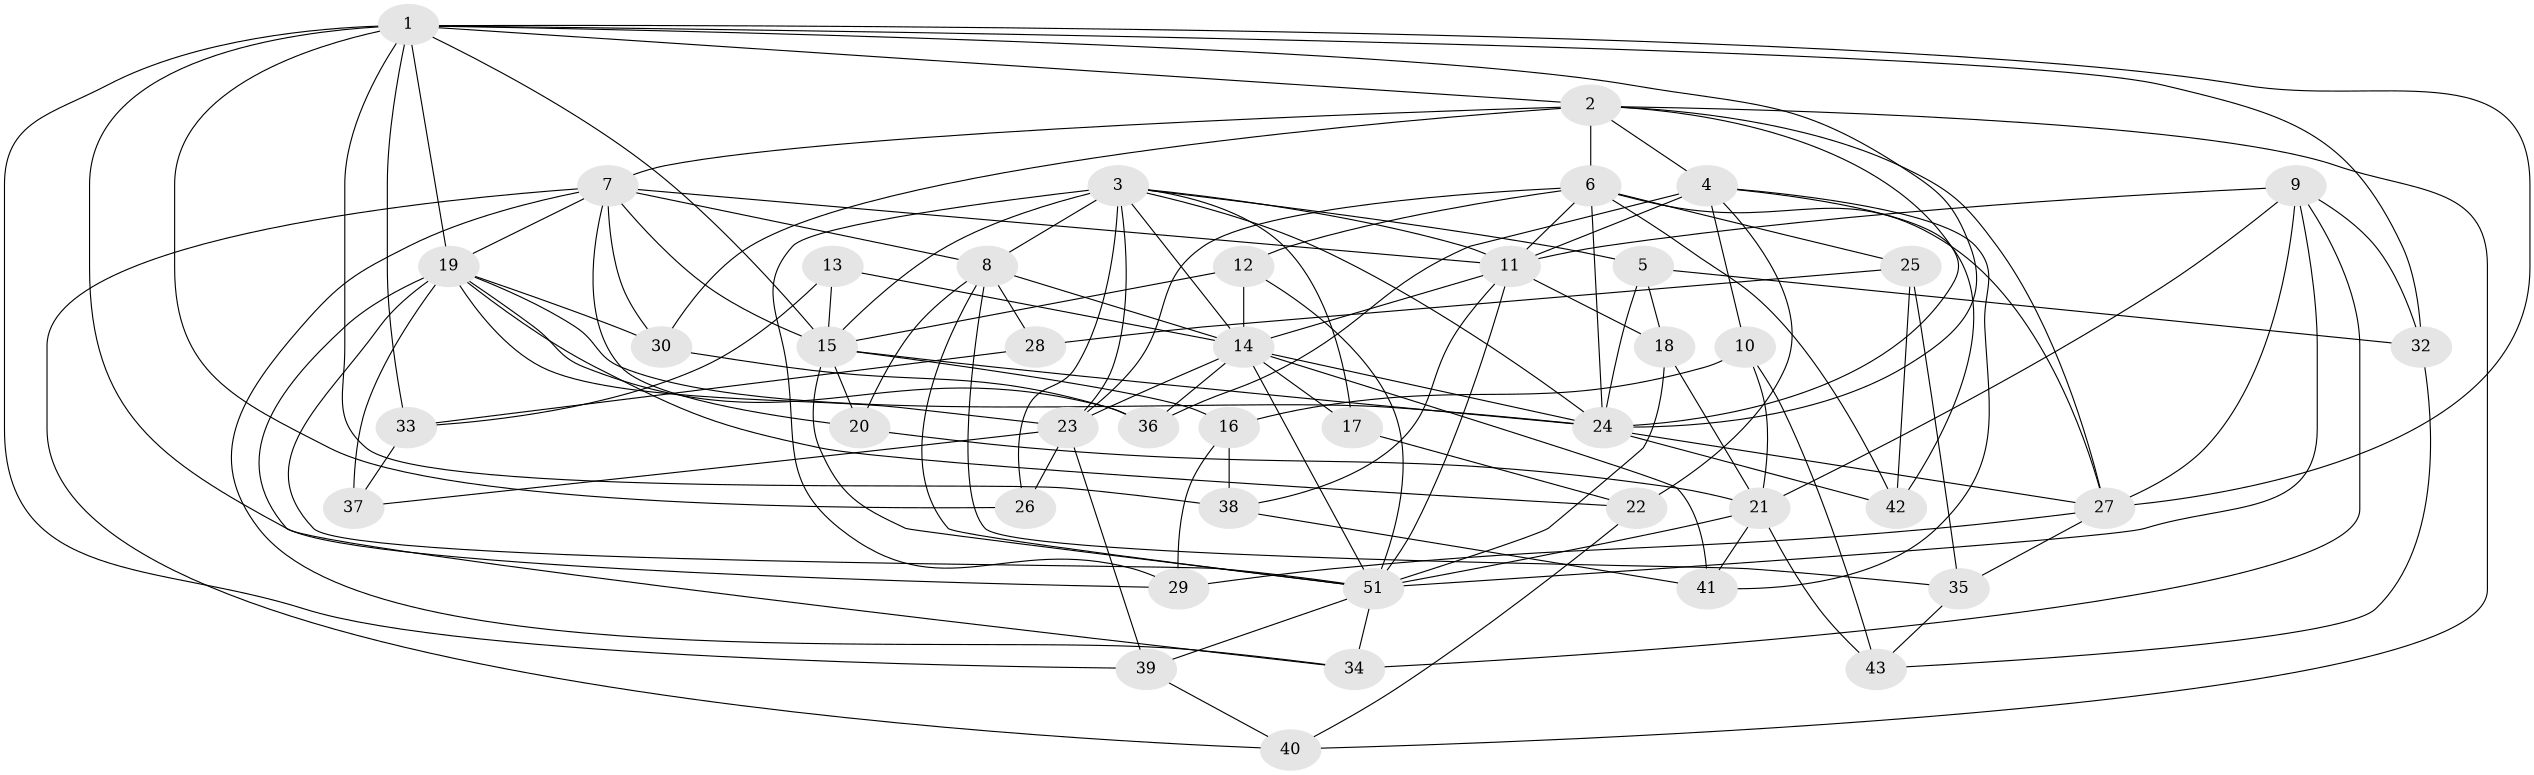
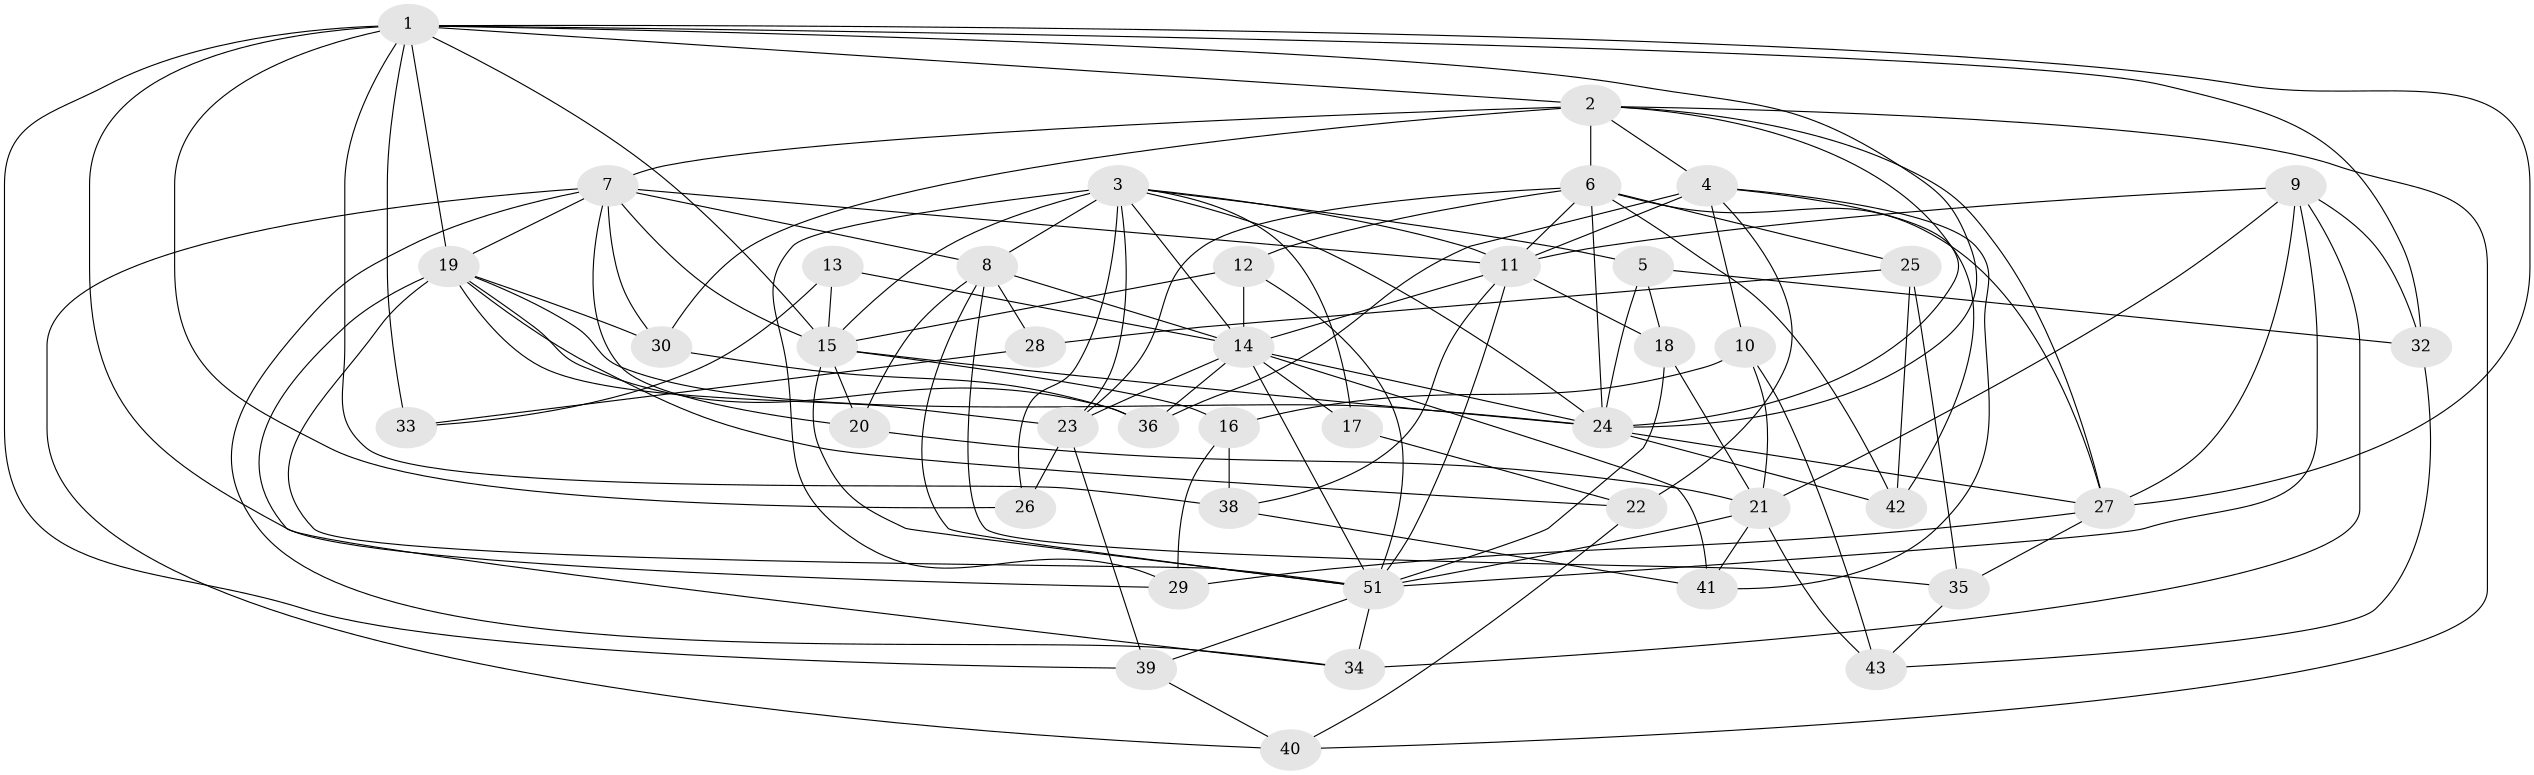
(354, 508) -> none
